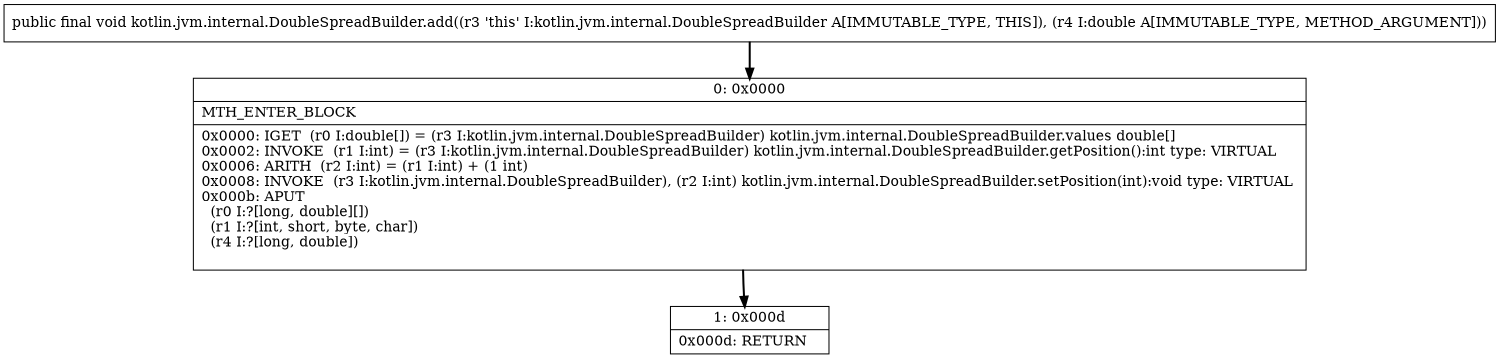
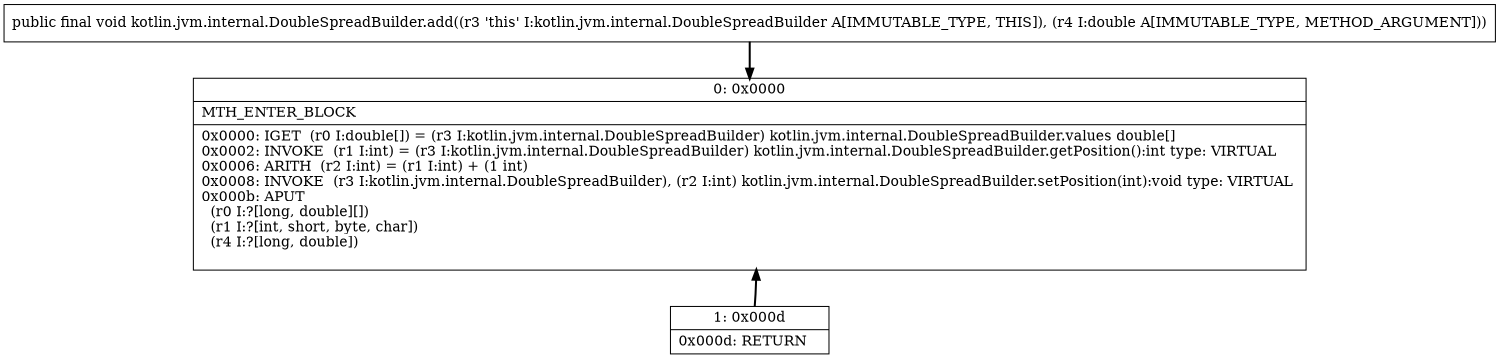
(743, 283) -> (756, 293)
